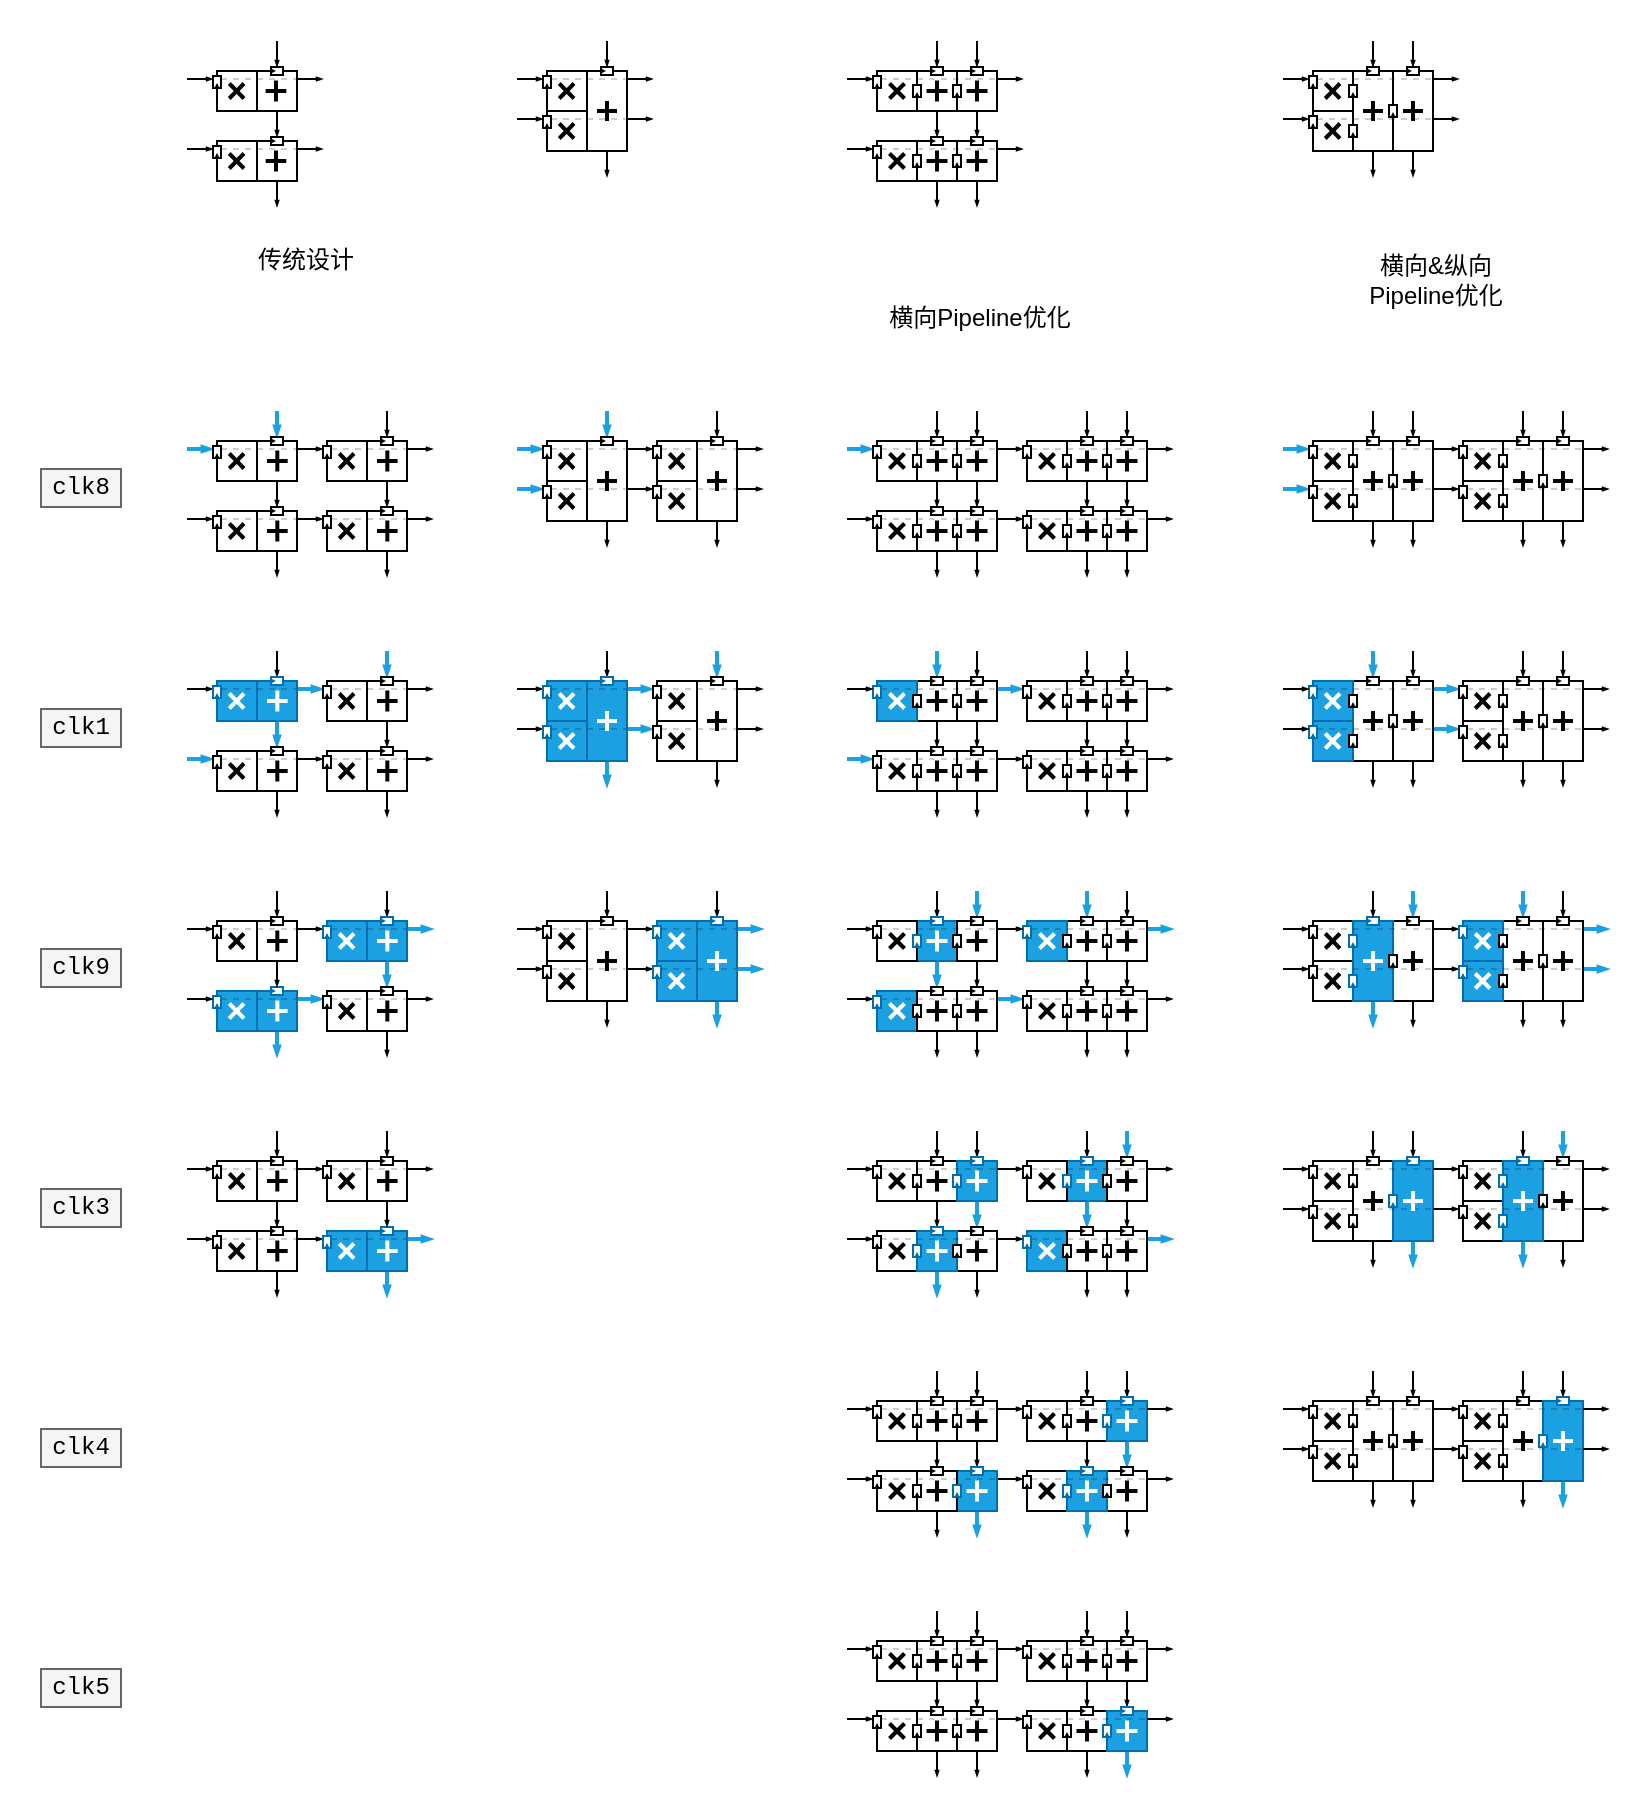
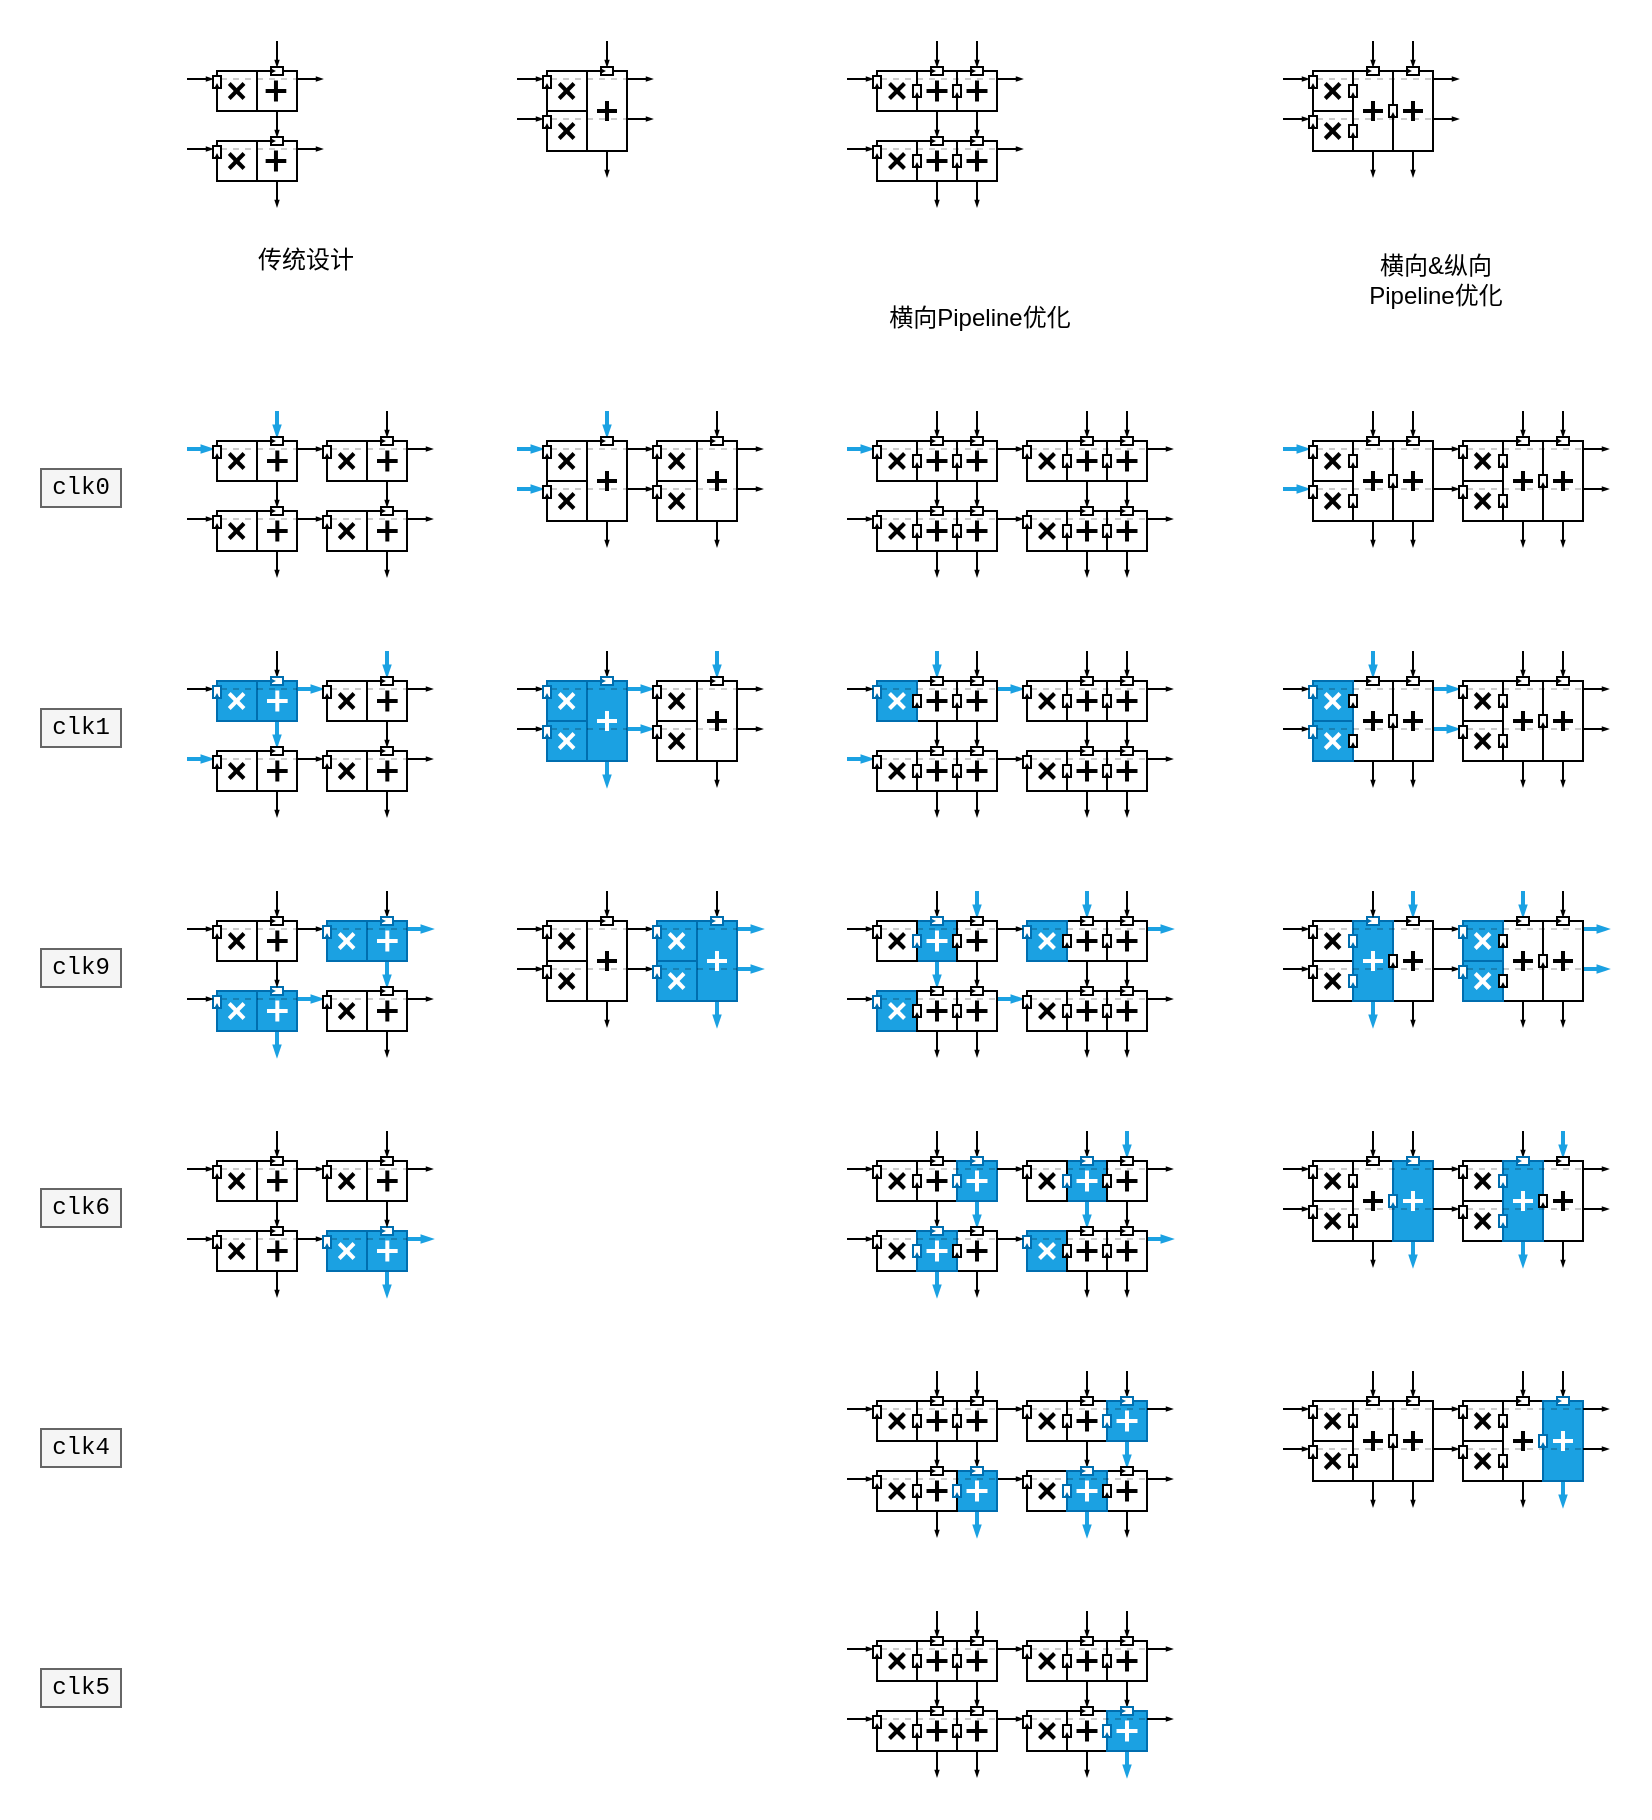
(82, 489) -> (82, 489)
(82, 1209) -> (82, 1209)
